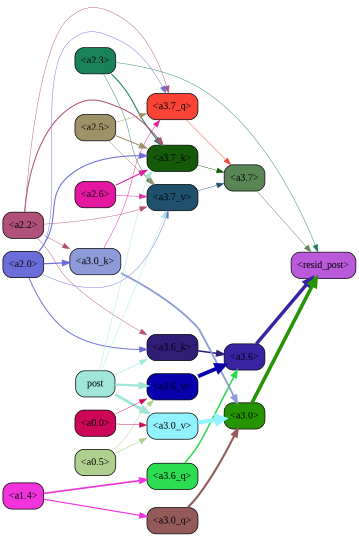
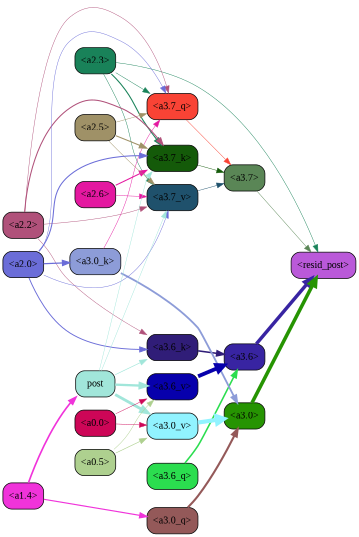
none -> (130, 81)
(53, 240) -> none
(92, 487) -> (46, 441)
